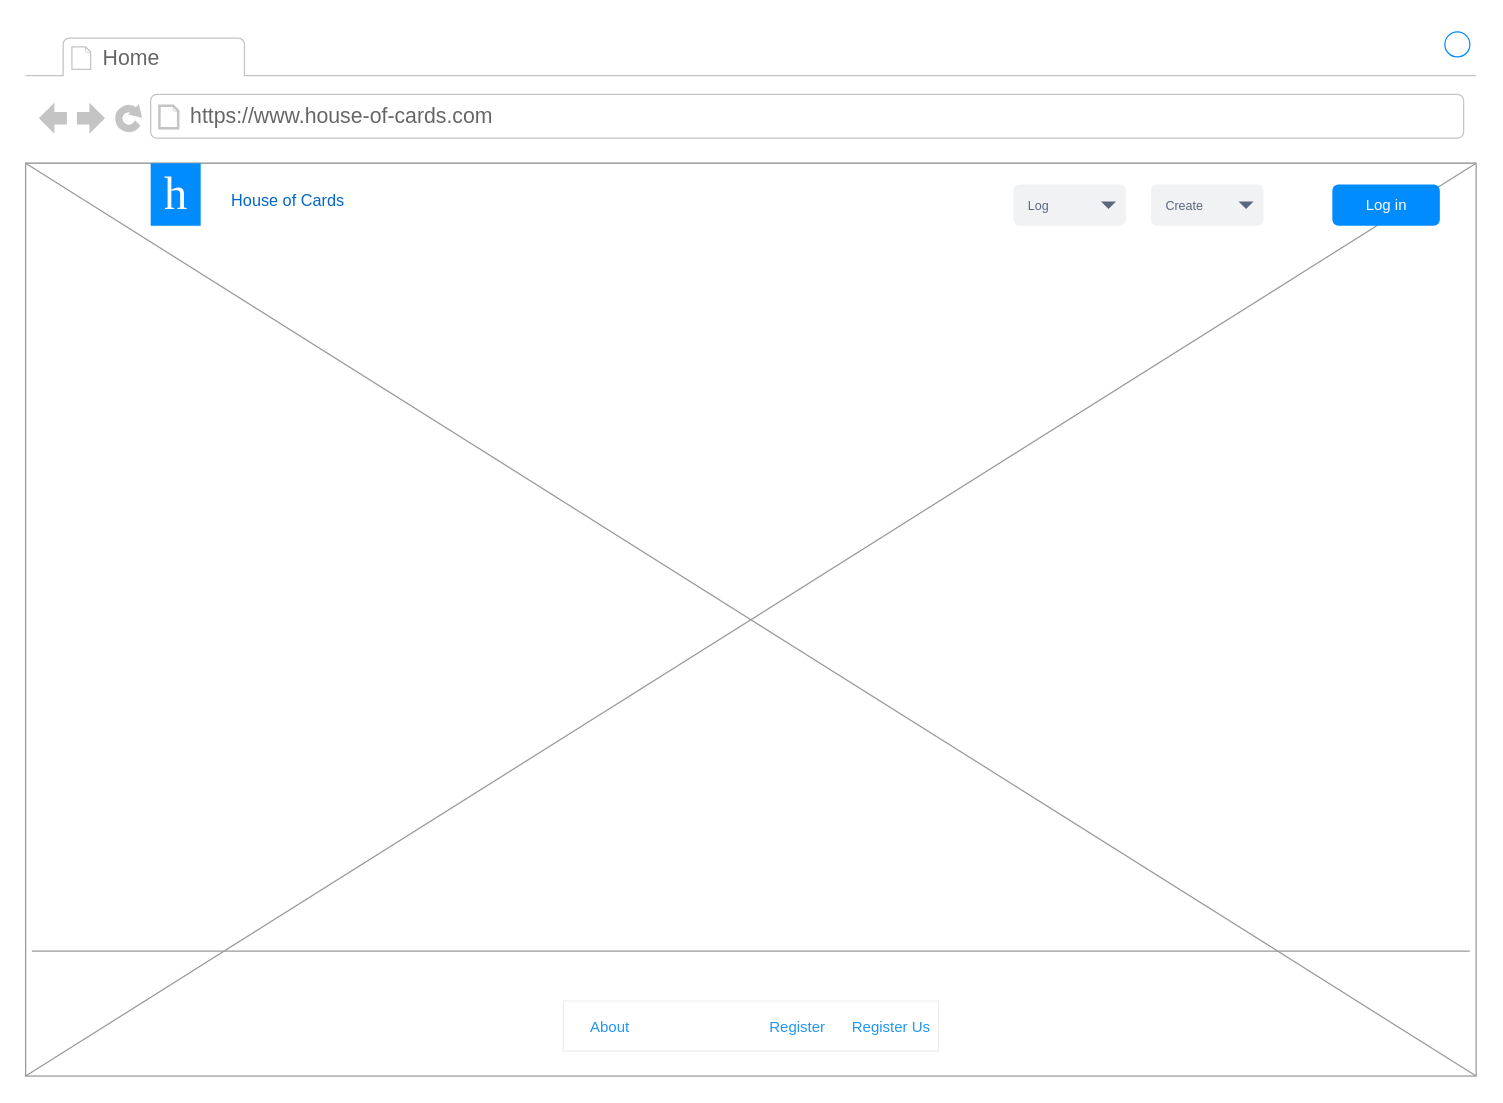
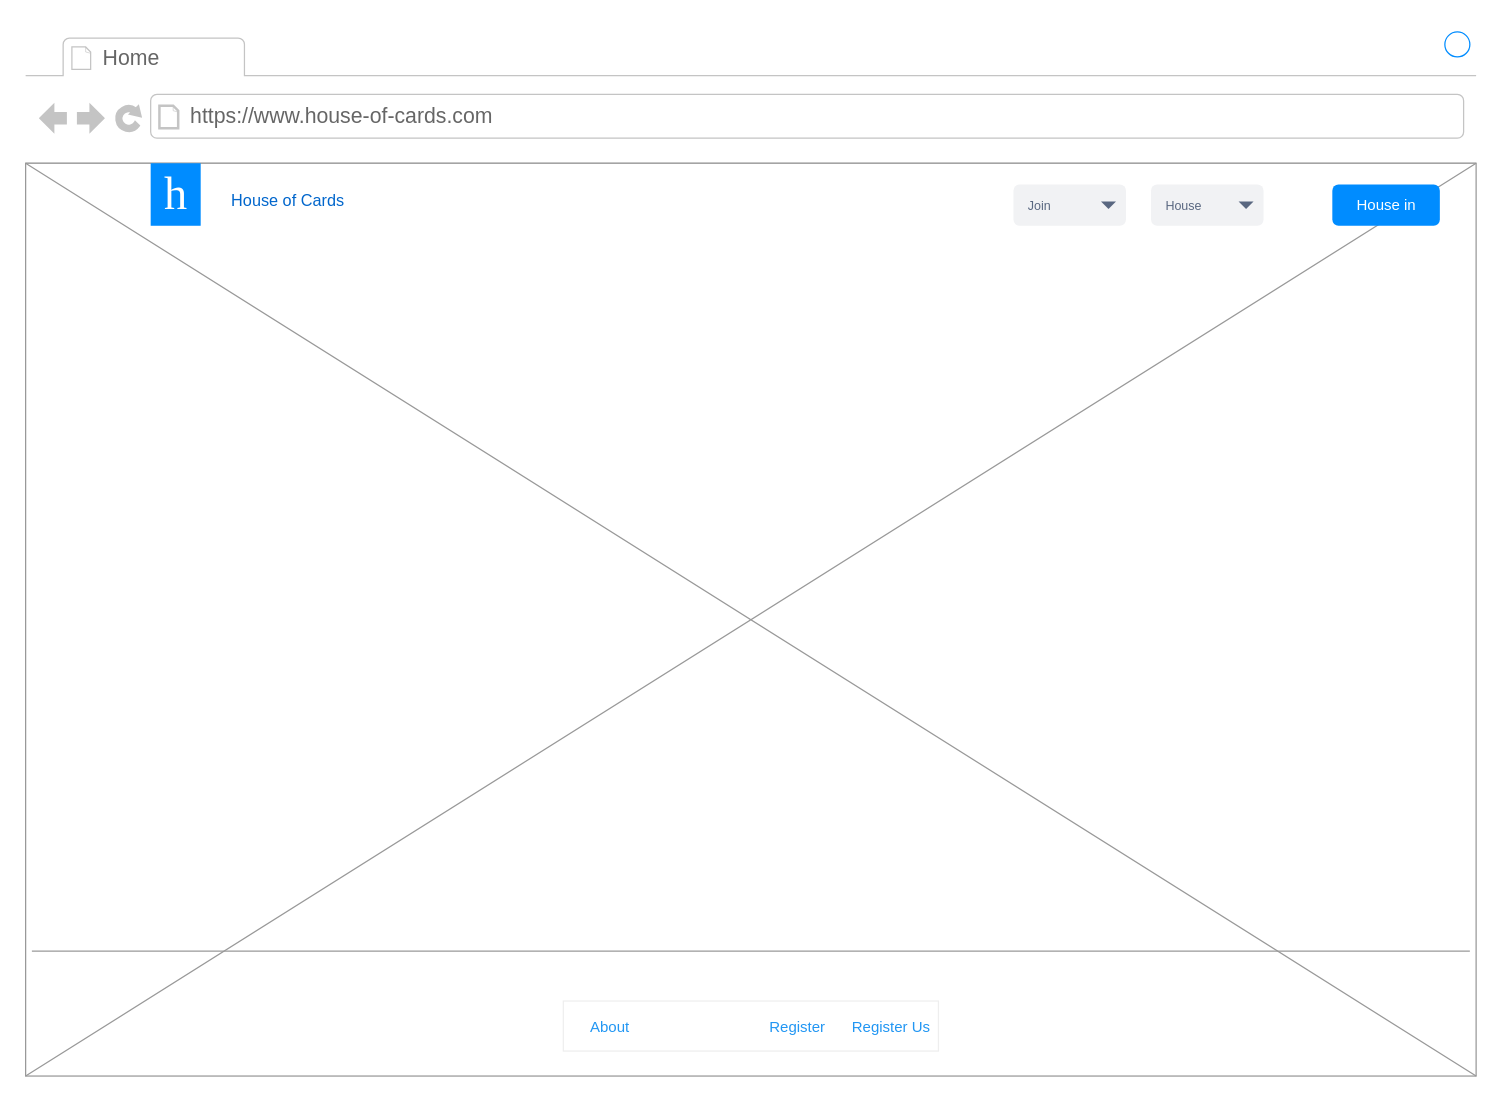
(1039, 206) -> (1041, 206)
(1187, 206) -> (1183, 206)
(1386, 206) -> (1386, 206)
